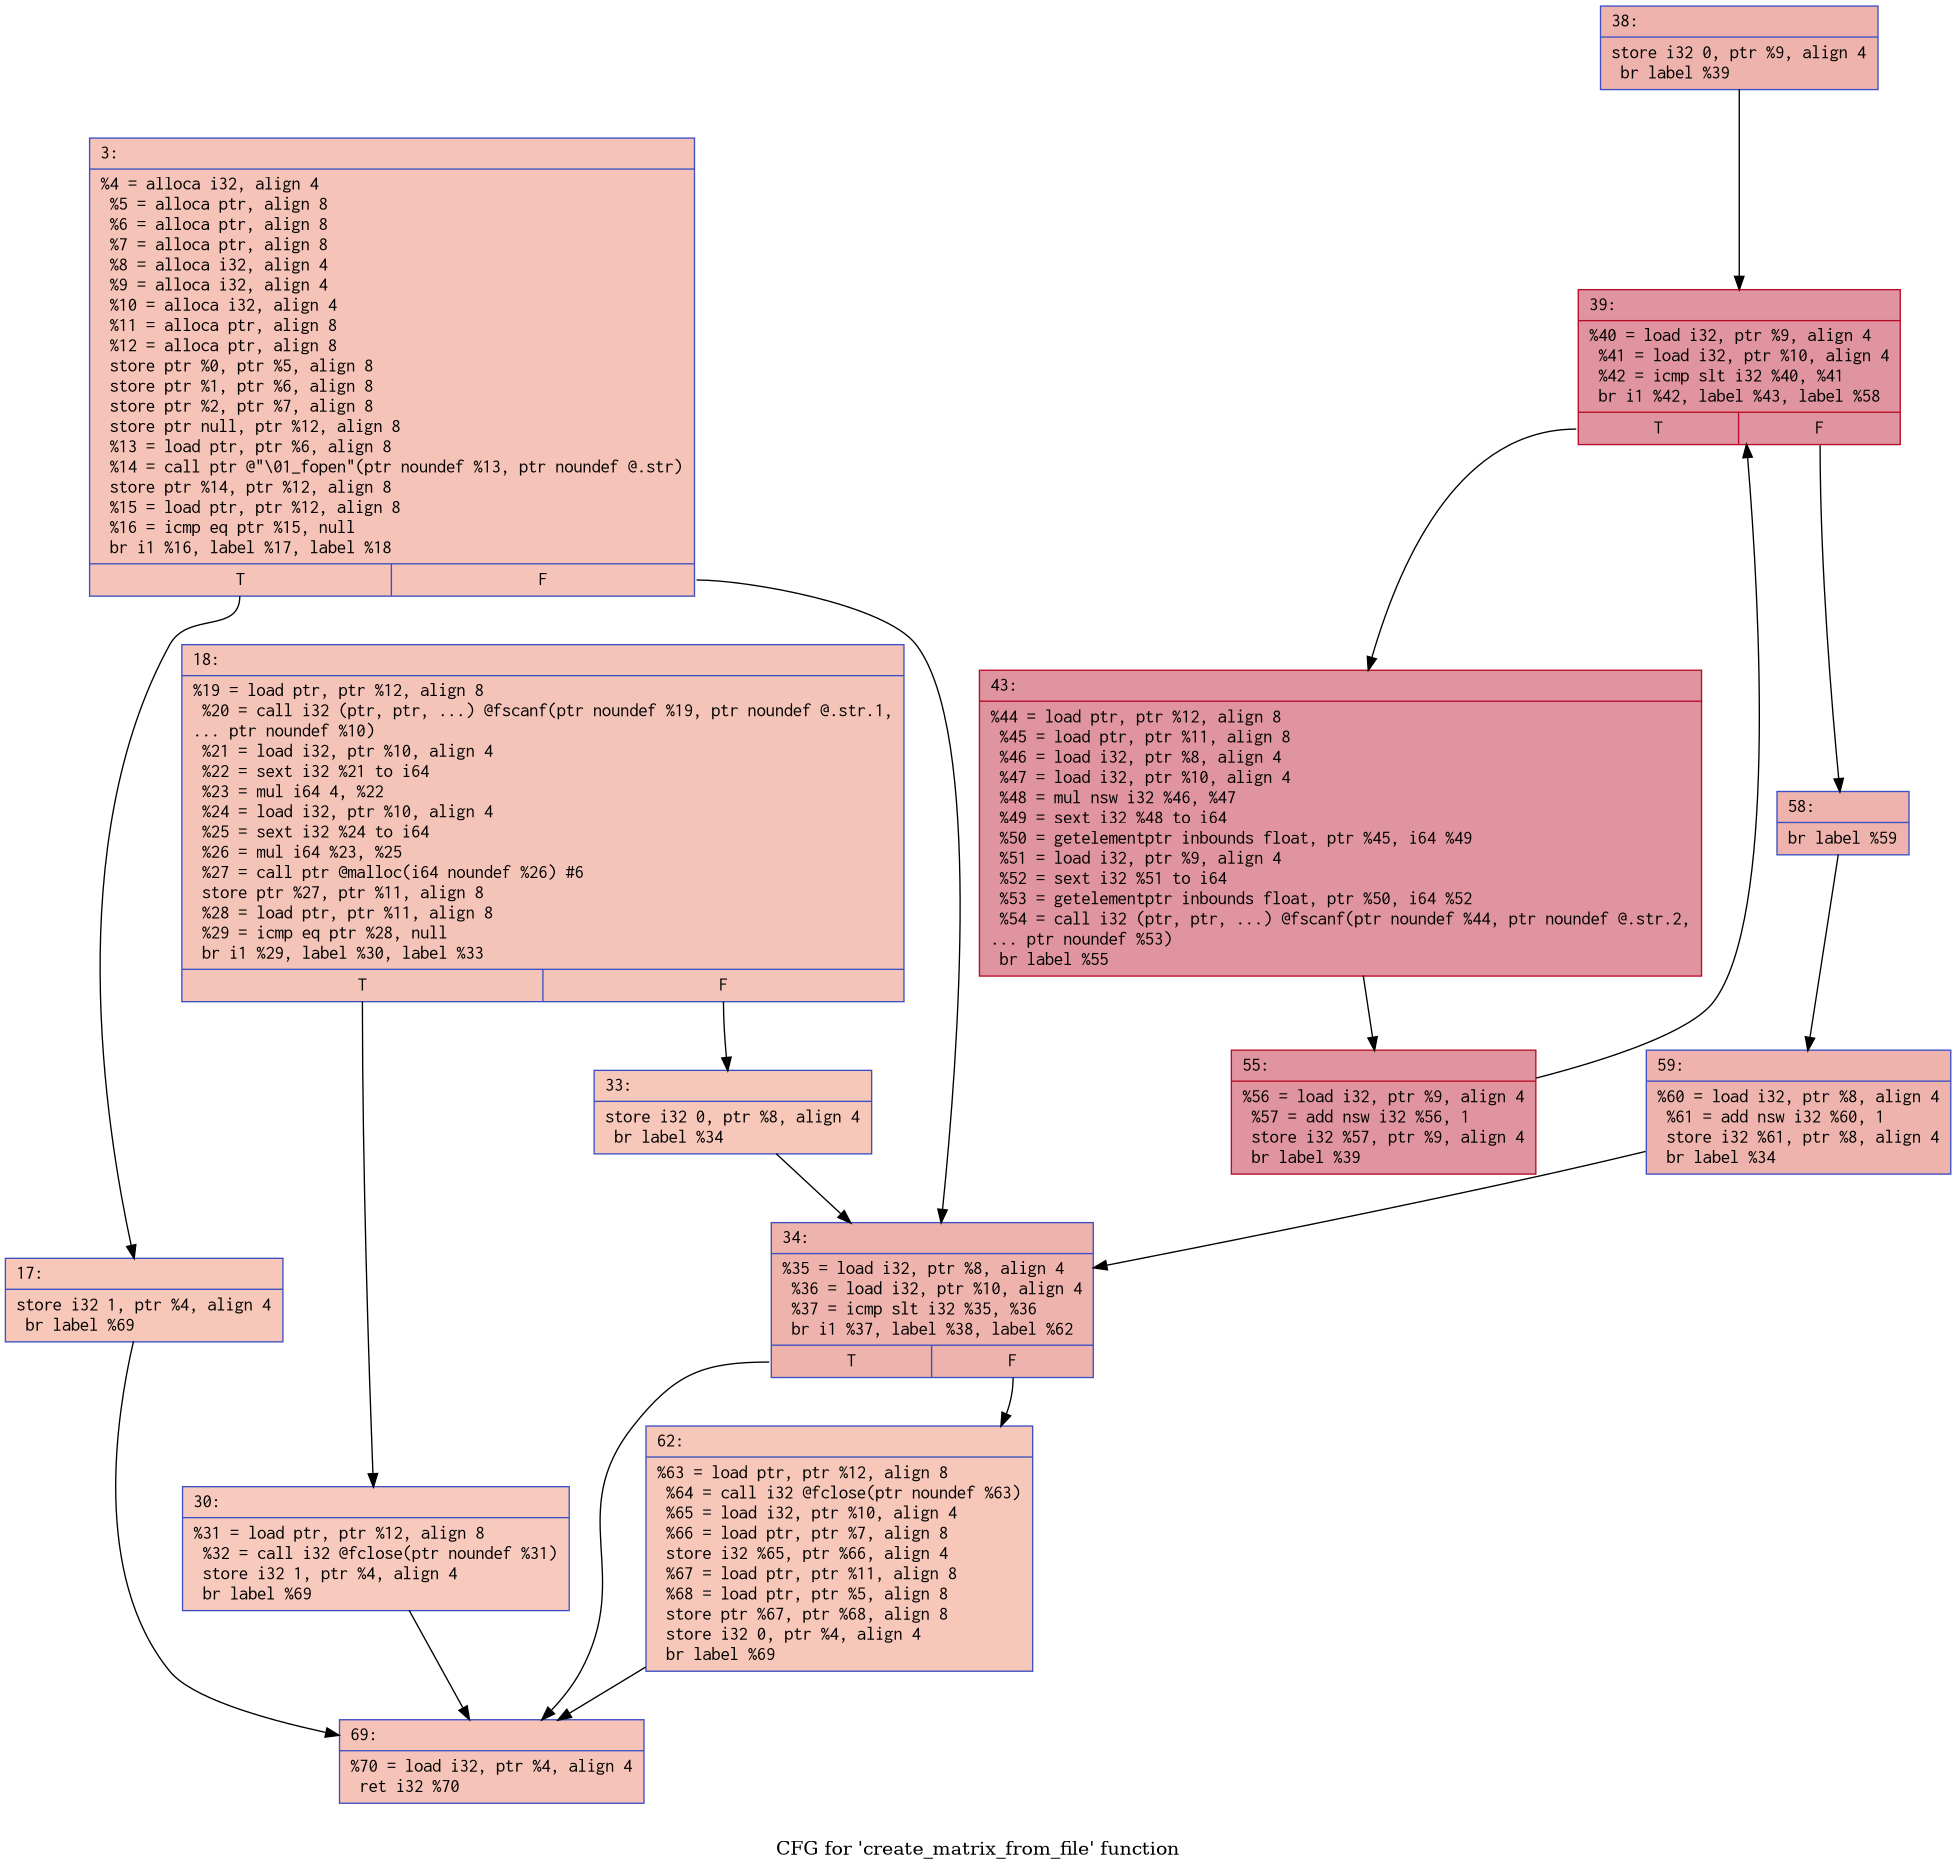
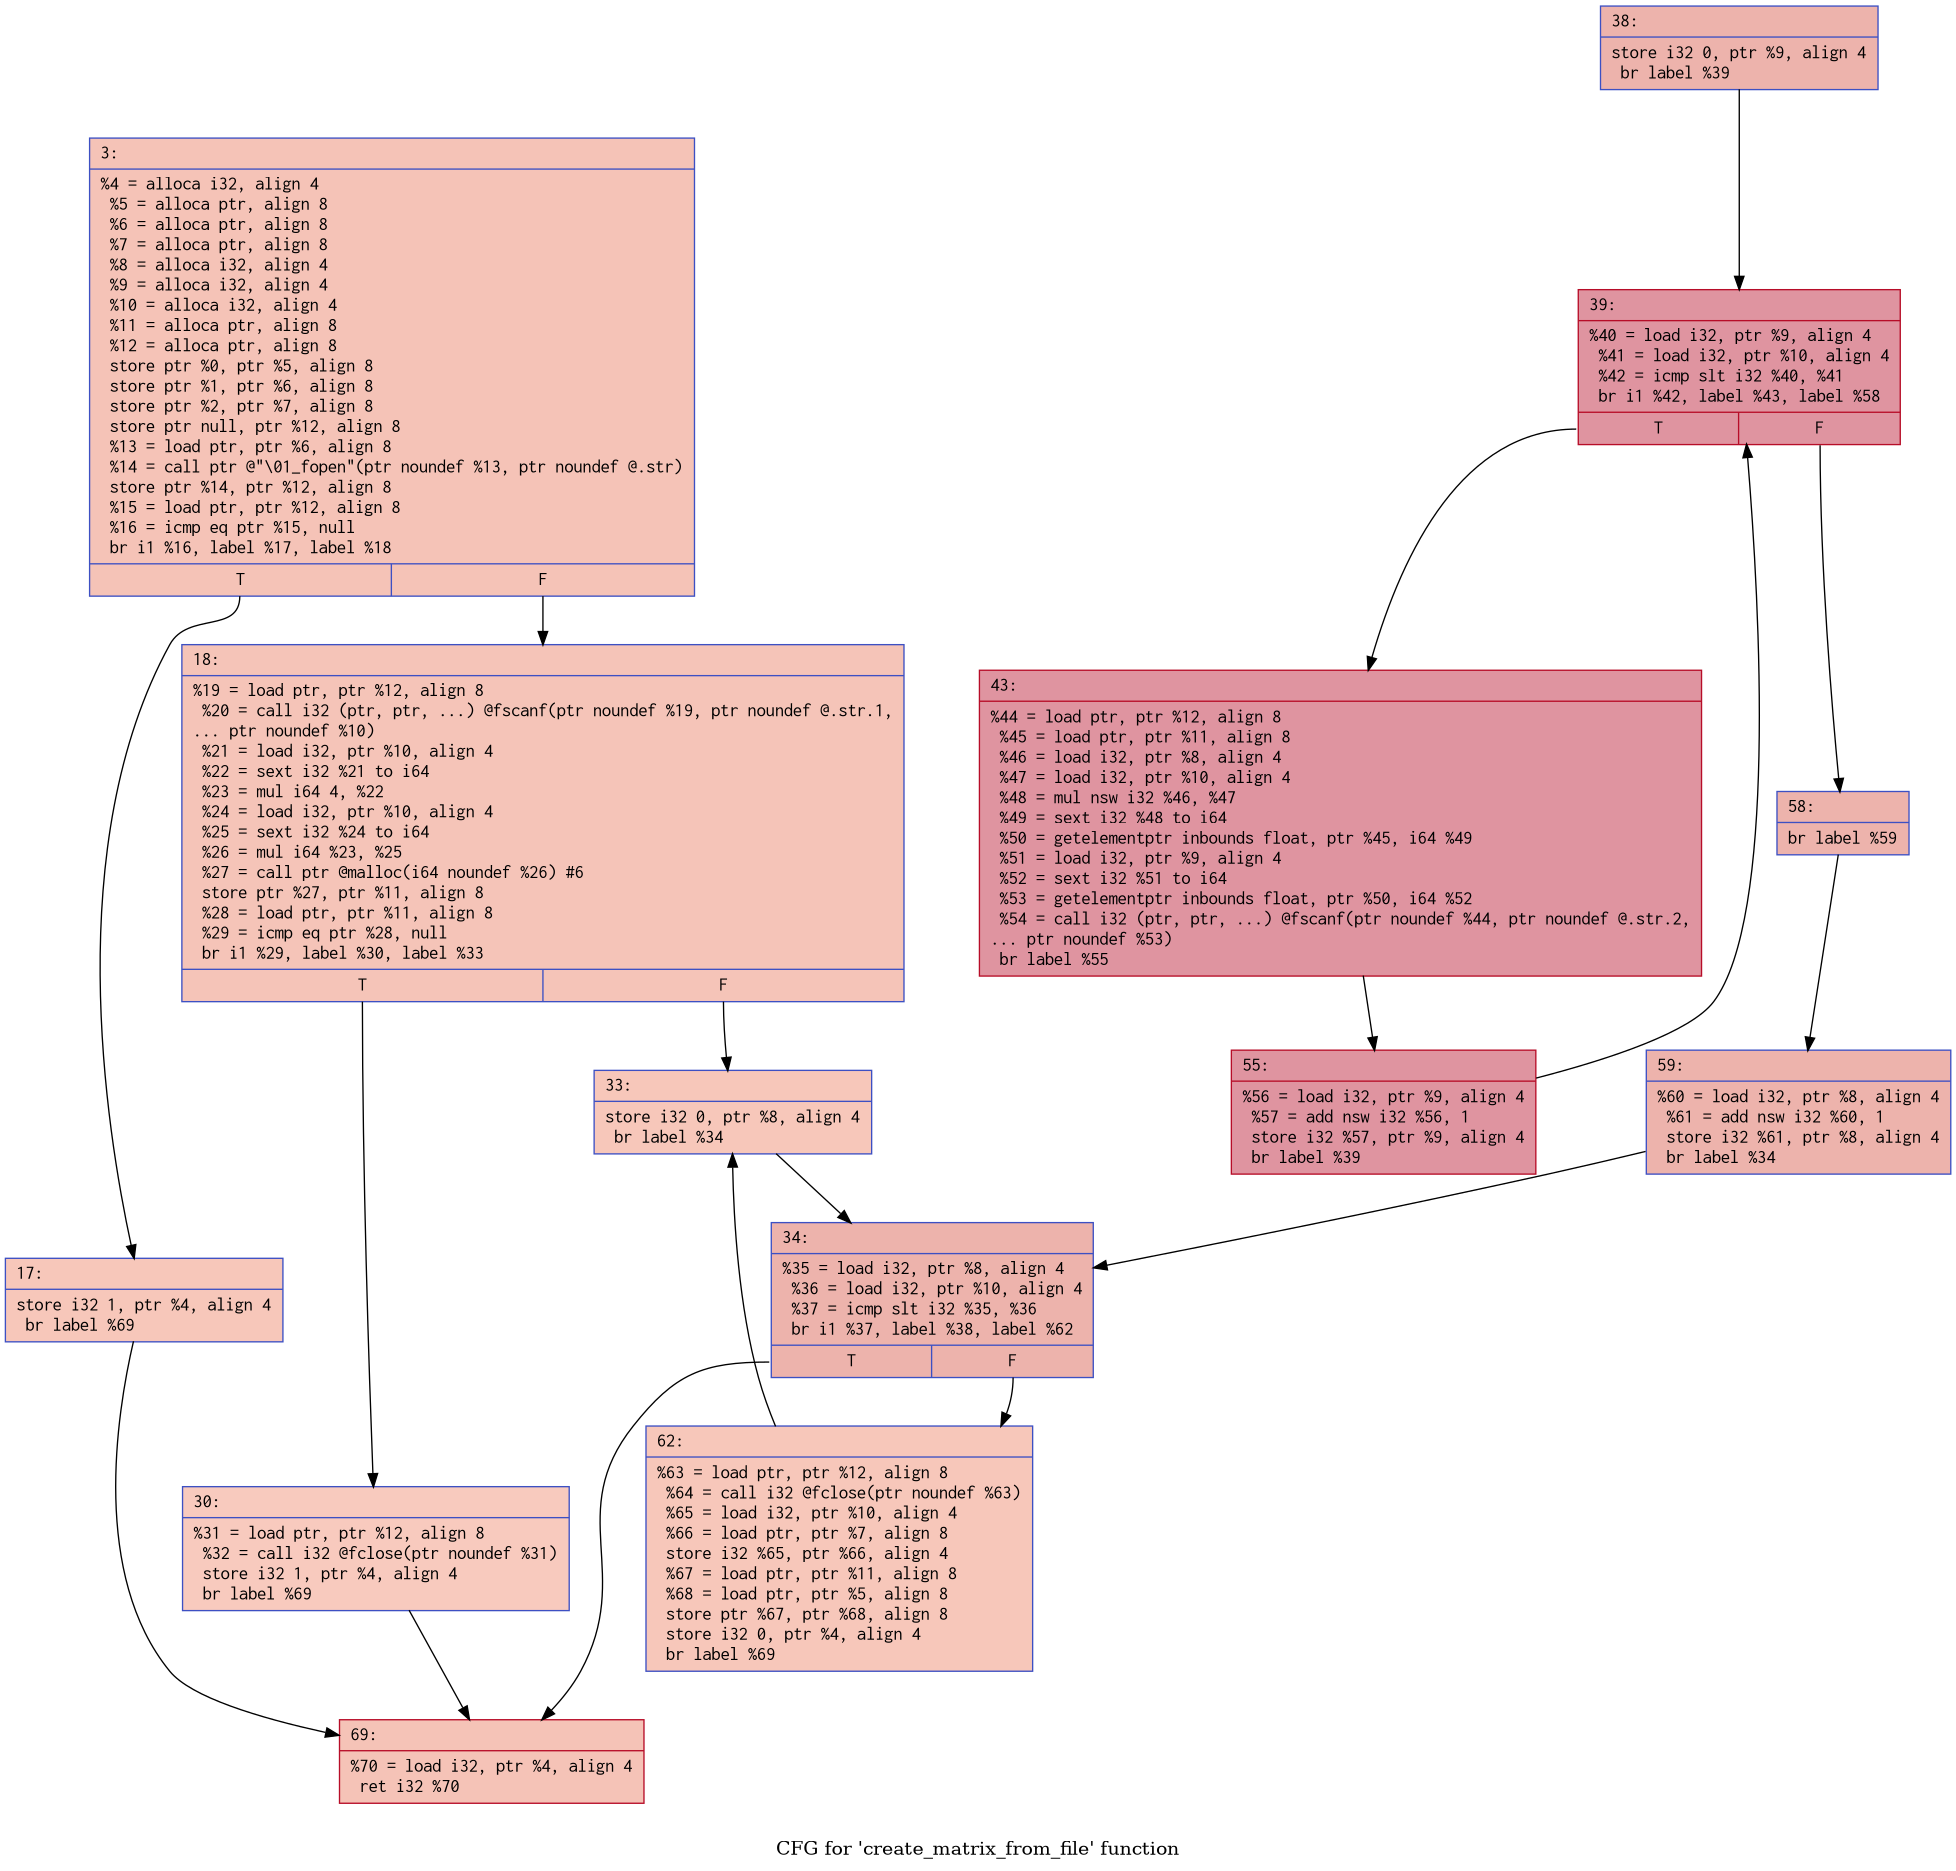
(957, 808) -> (543, 614)
(608, 1690) -> (743, 1299)
(492, 1761) -> (492, 1761)
